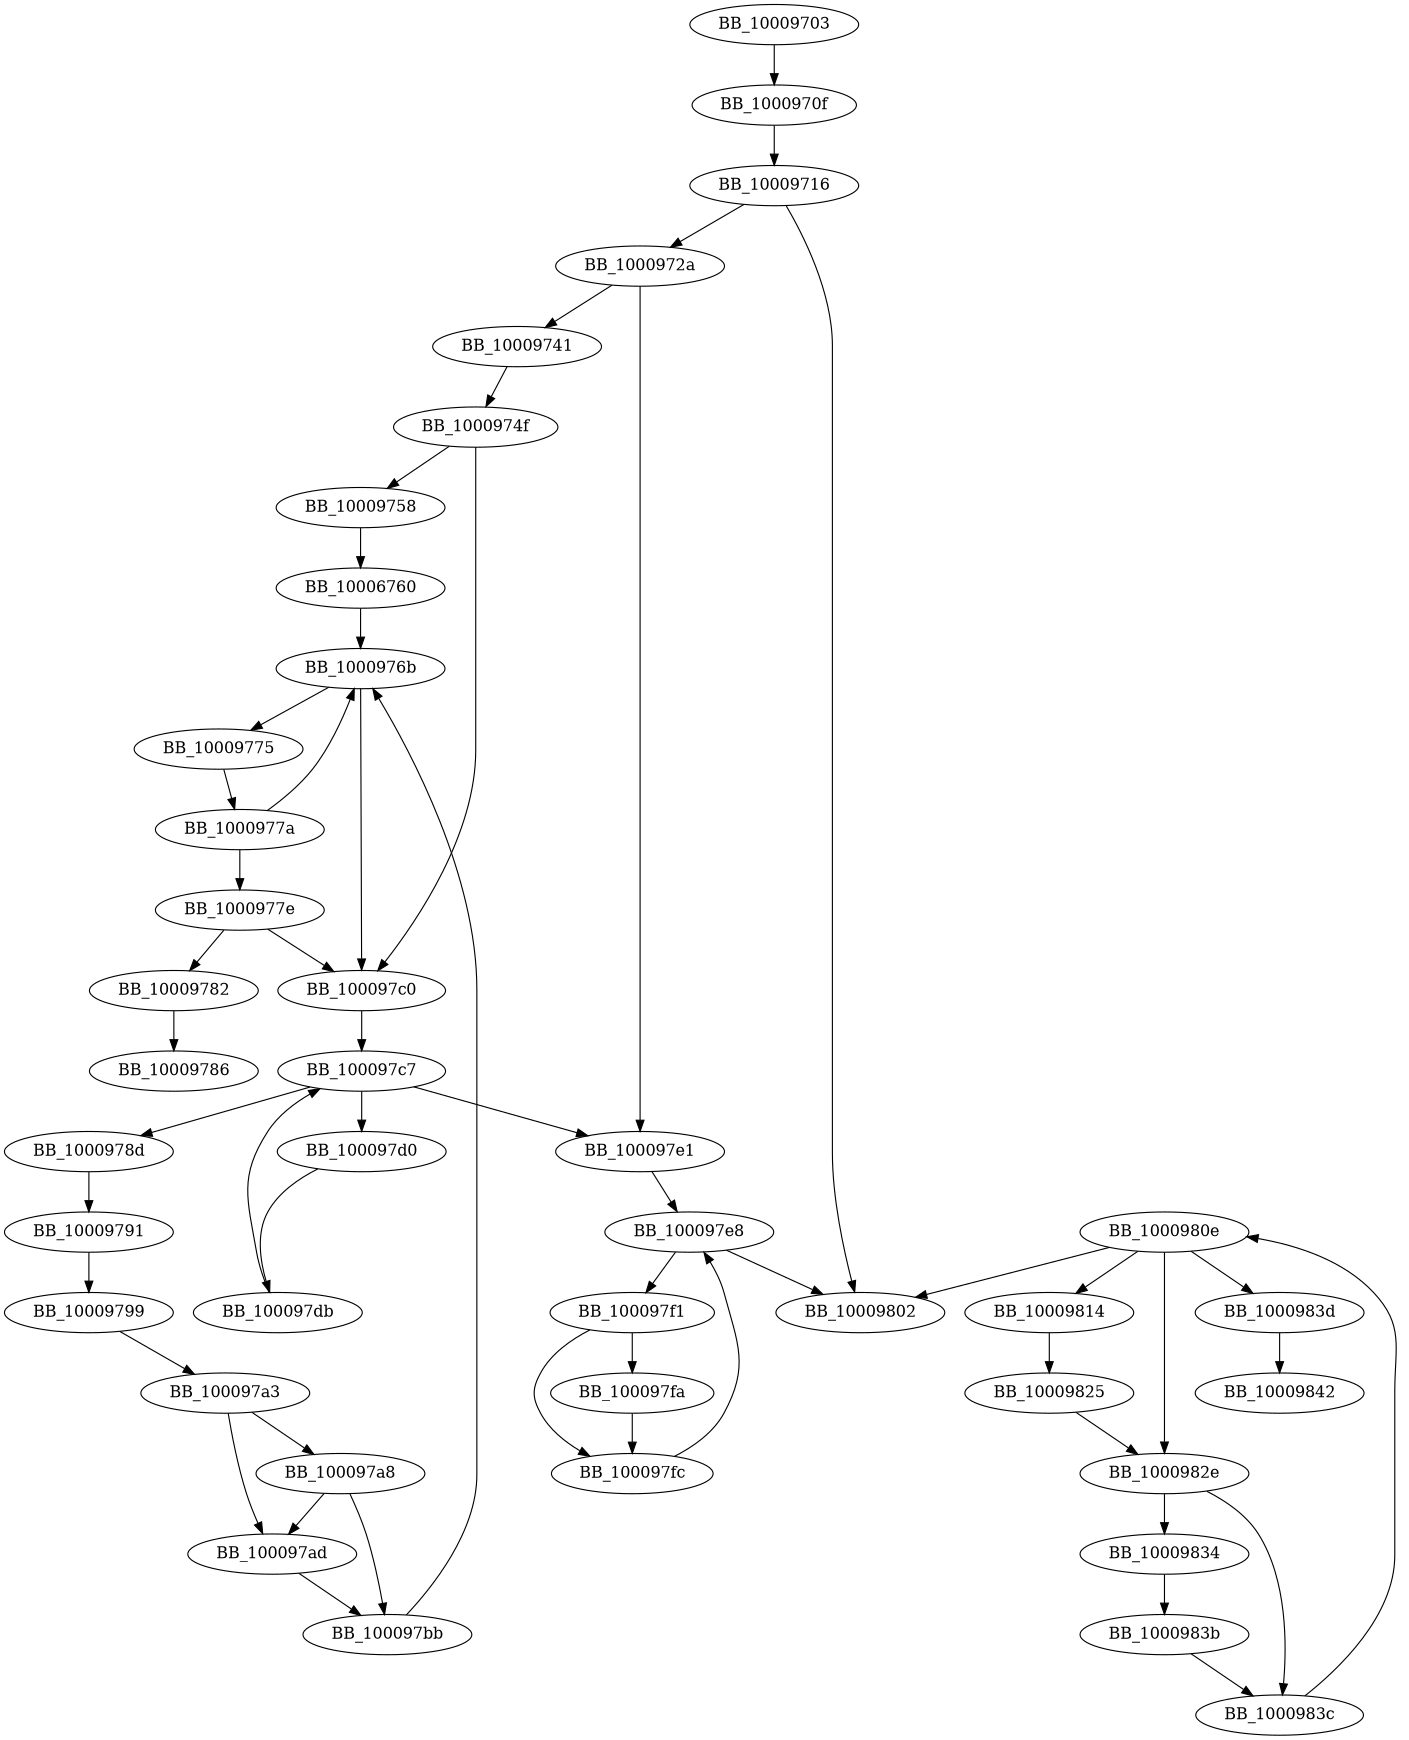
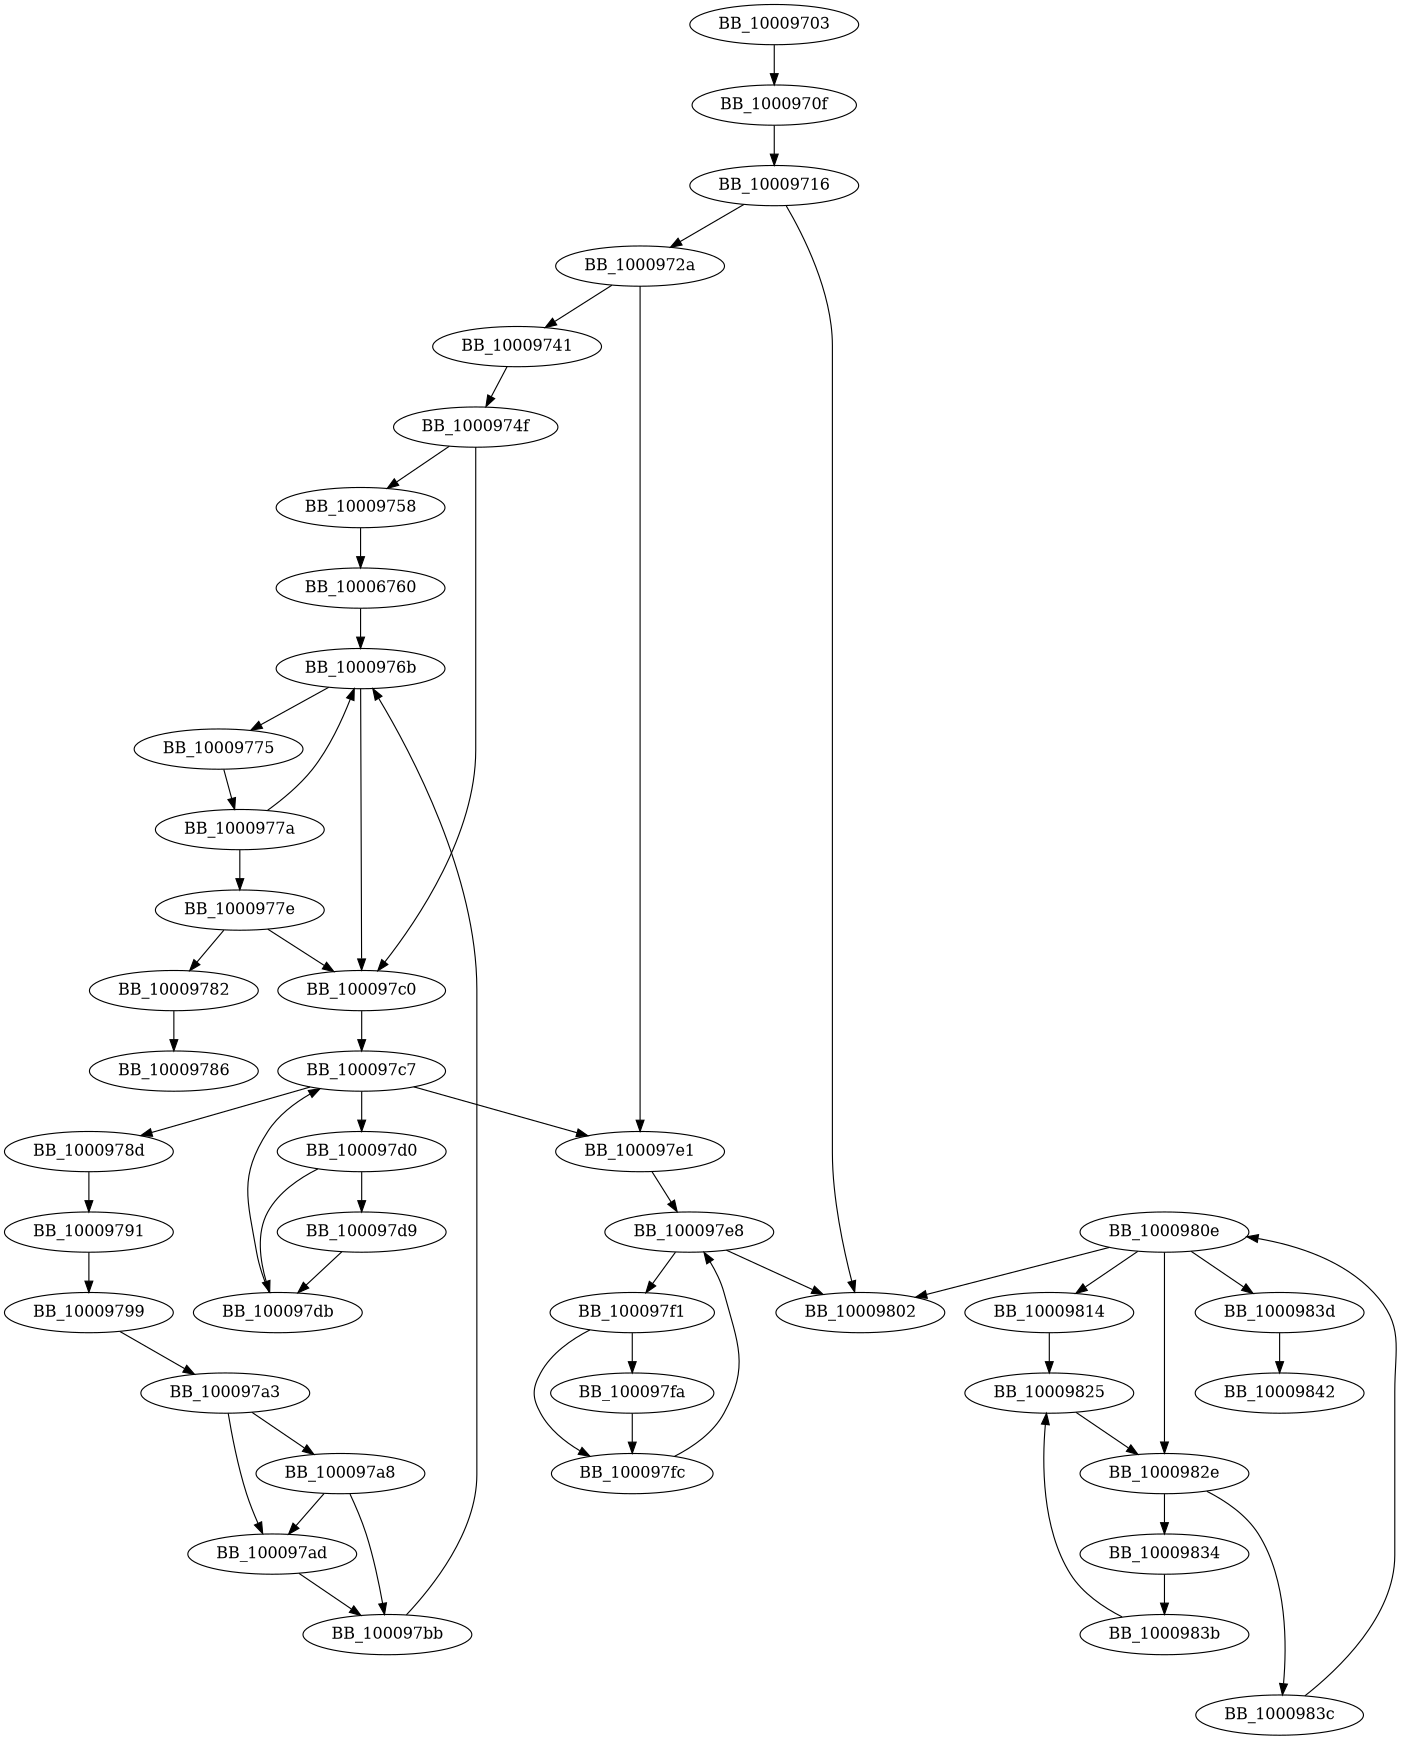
none -> (362, 1232)
(1217, 1672) -> (1053, 1535)
